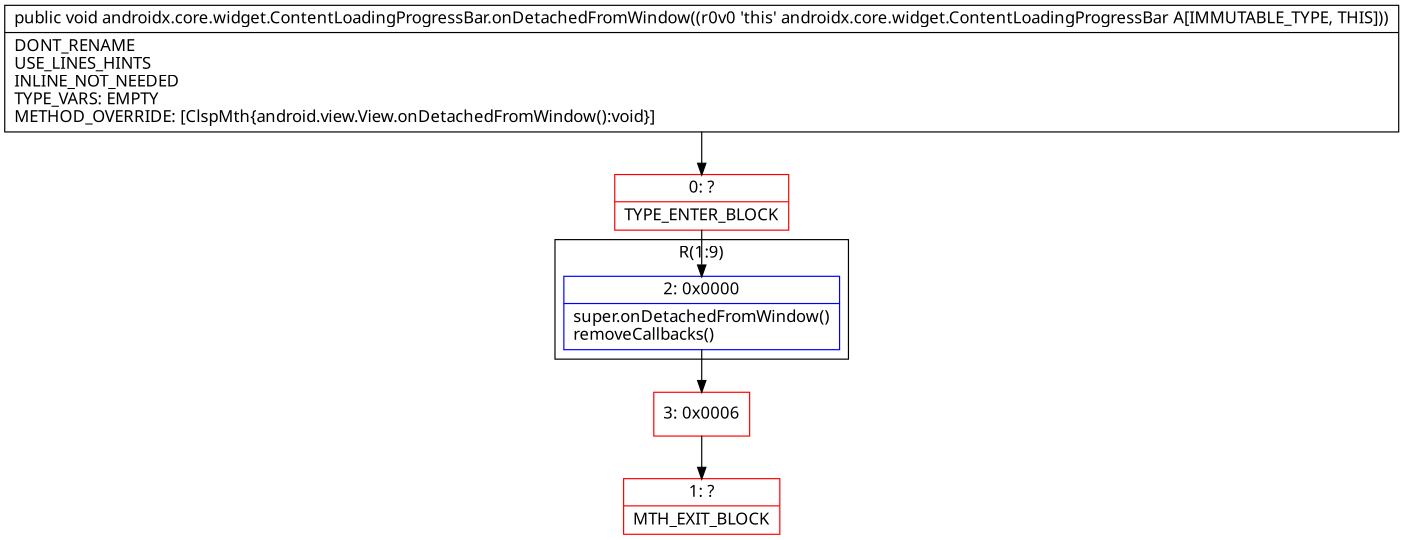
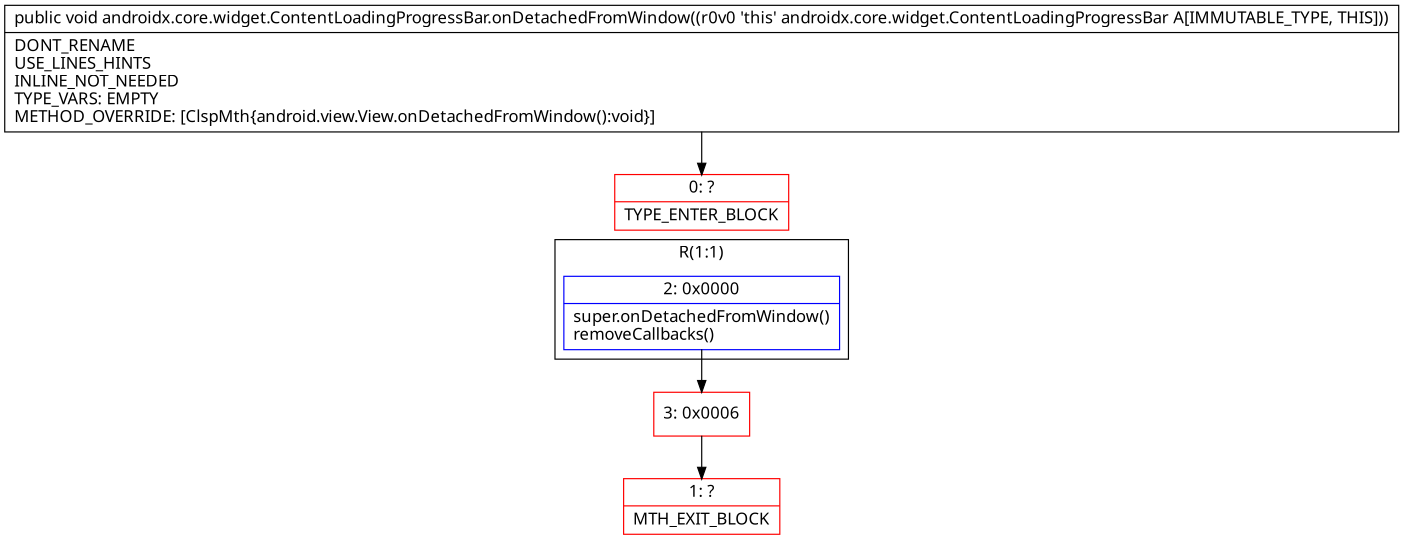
(702, 247) -> none
(702, 253) -> (702, 253)
